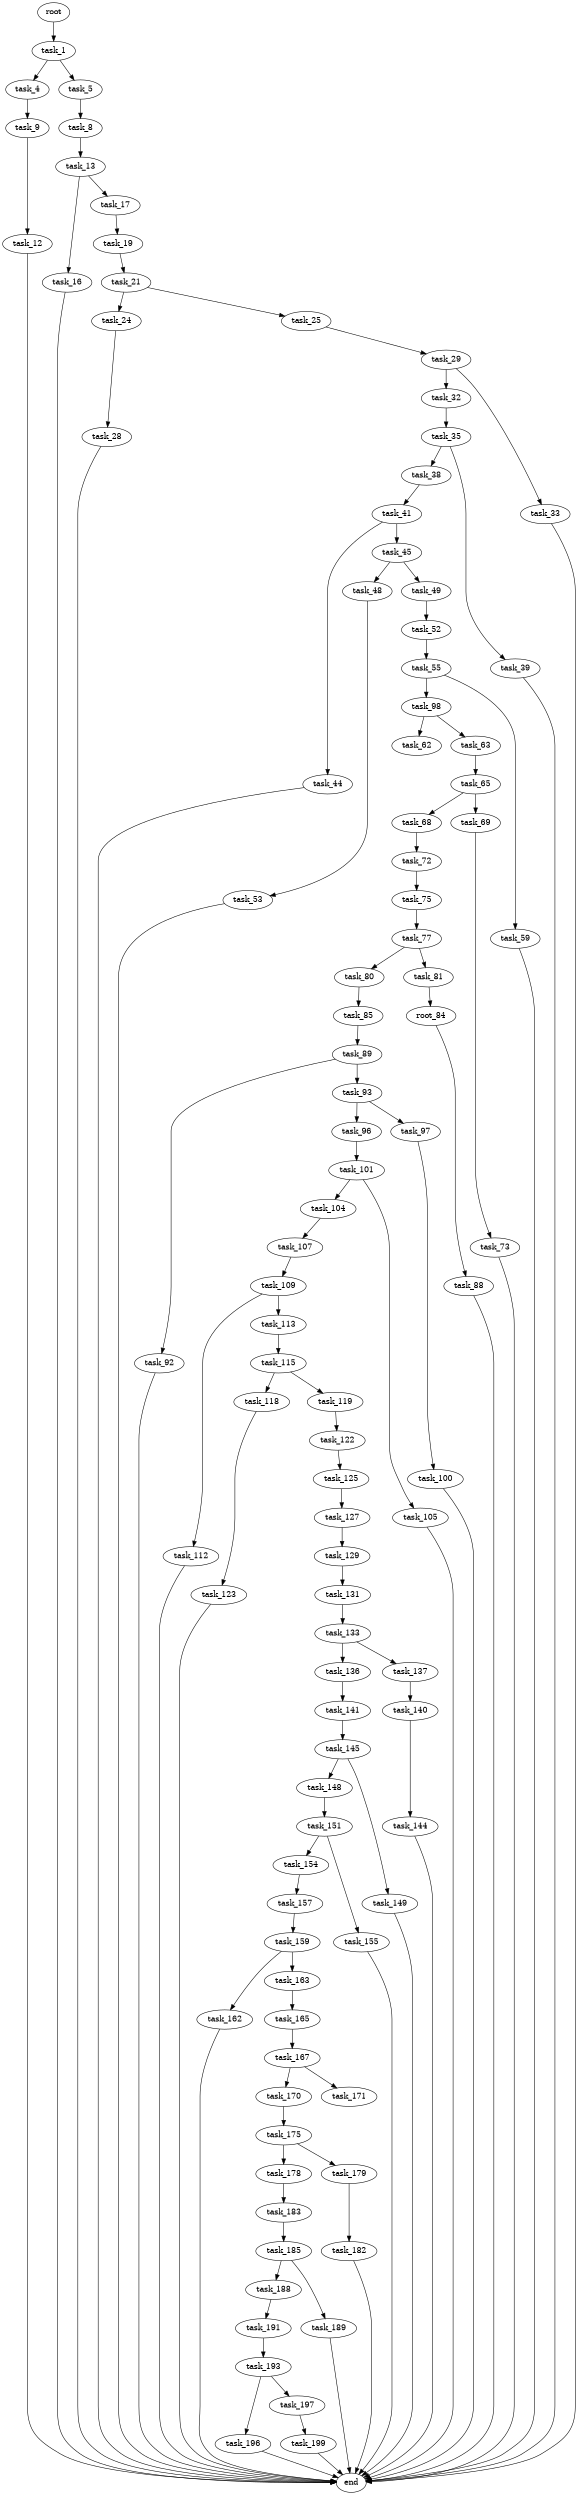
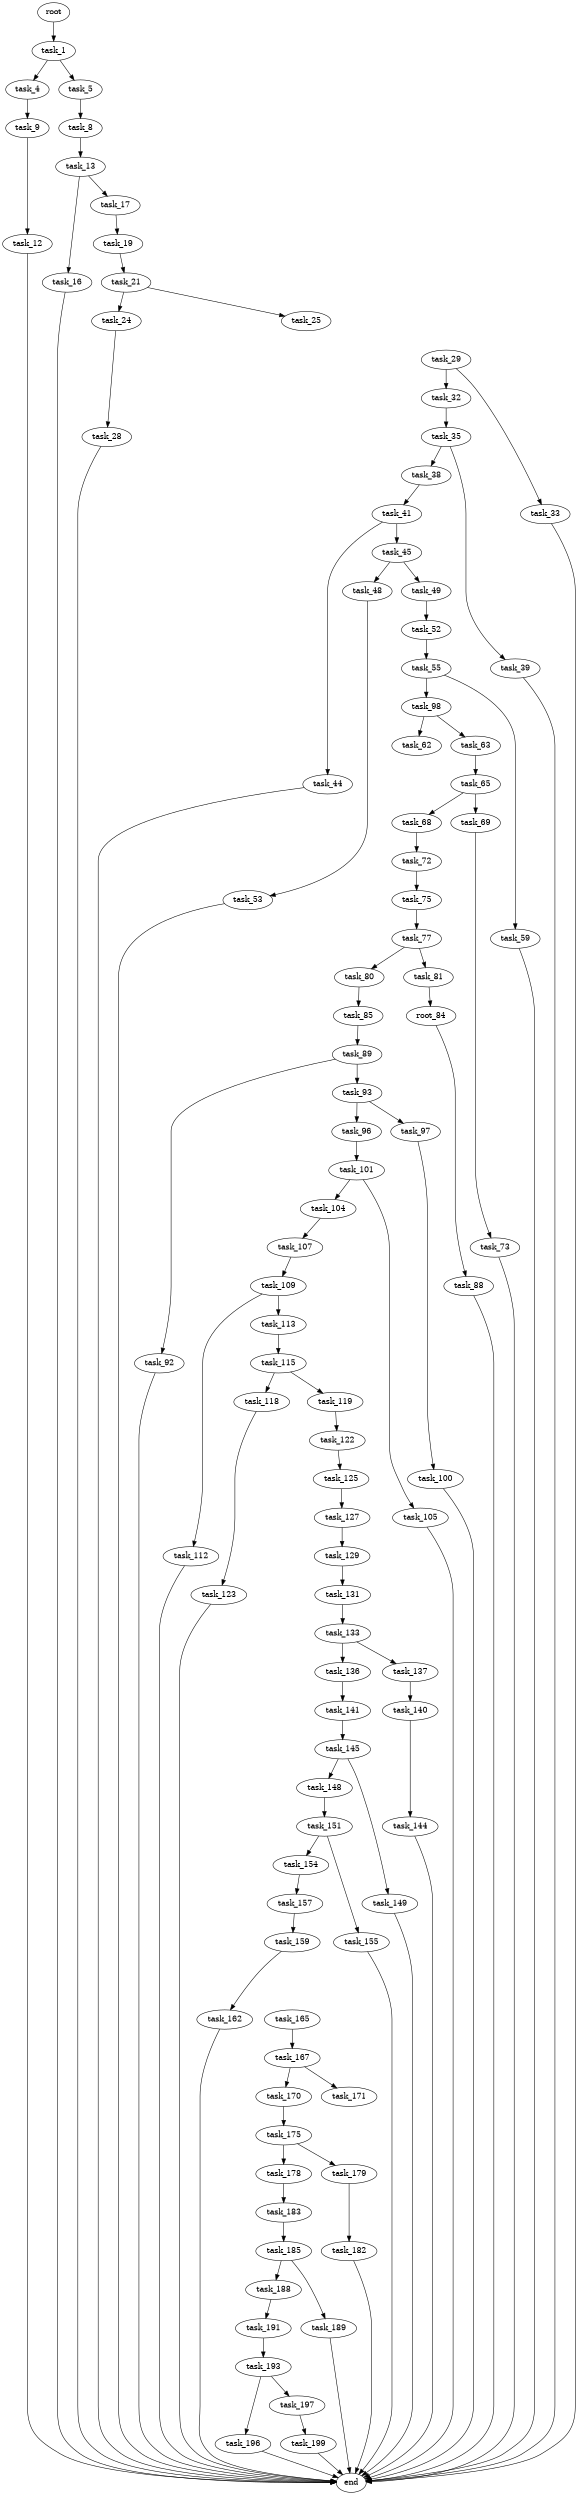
(373, 340) -> none
(292, 1981) -> none
